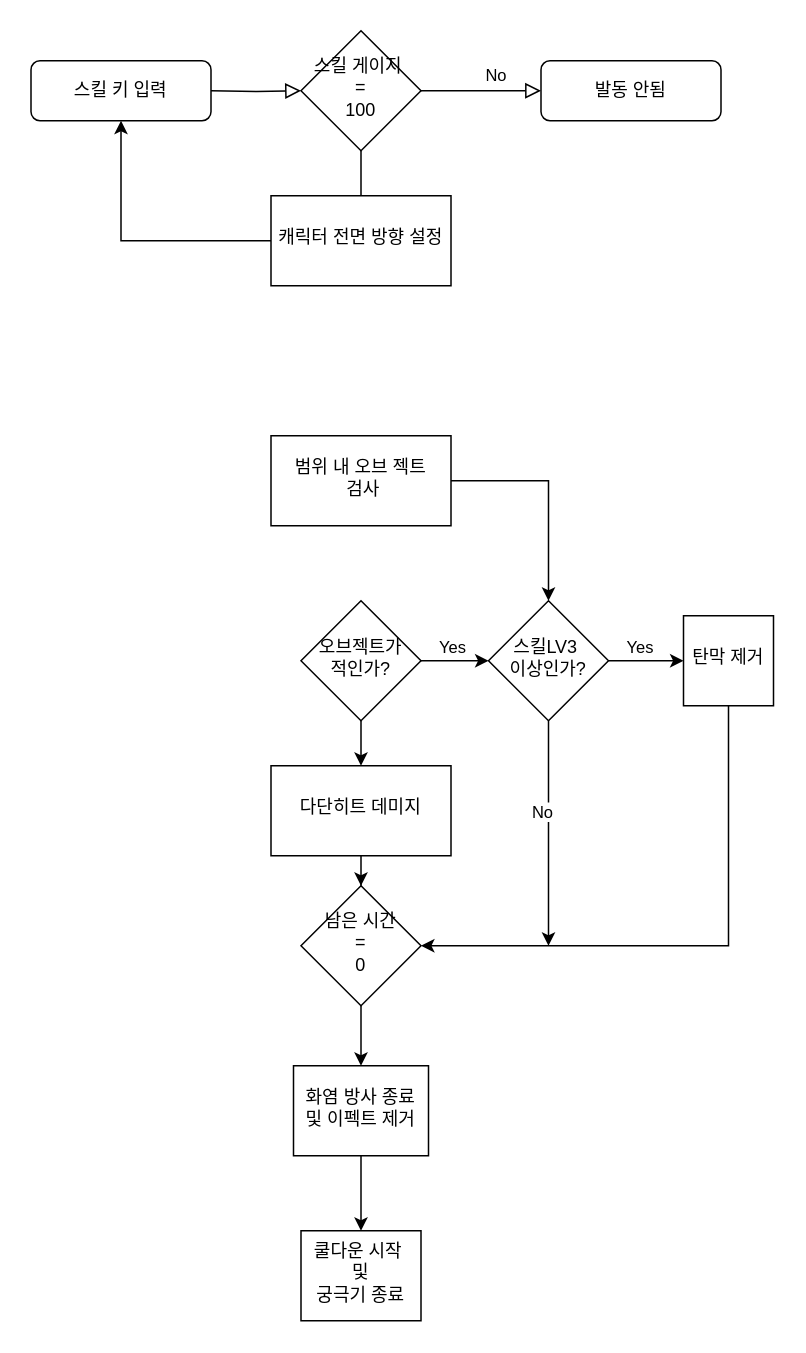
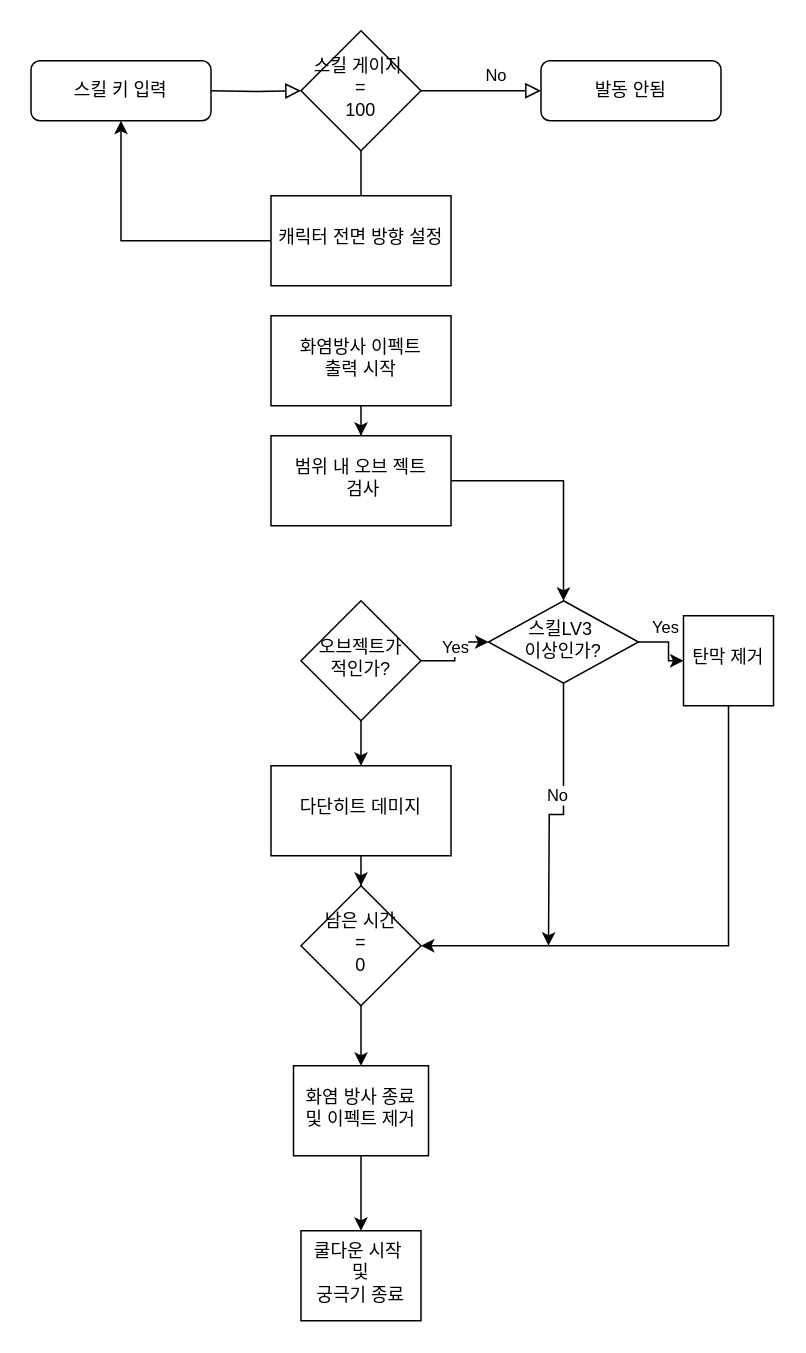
none -> (361, 361)
none -> (361, 426)
(548, 661) -> (563, 642)
